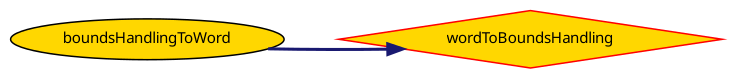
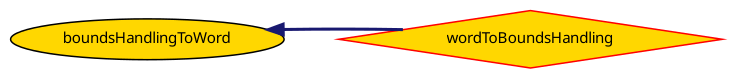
(328, 49) -> (343, 29)
